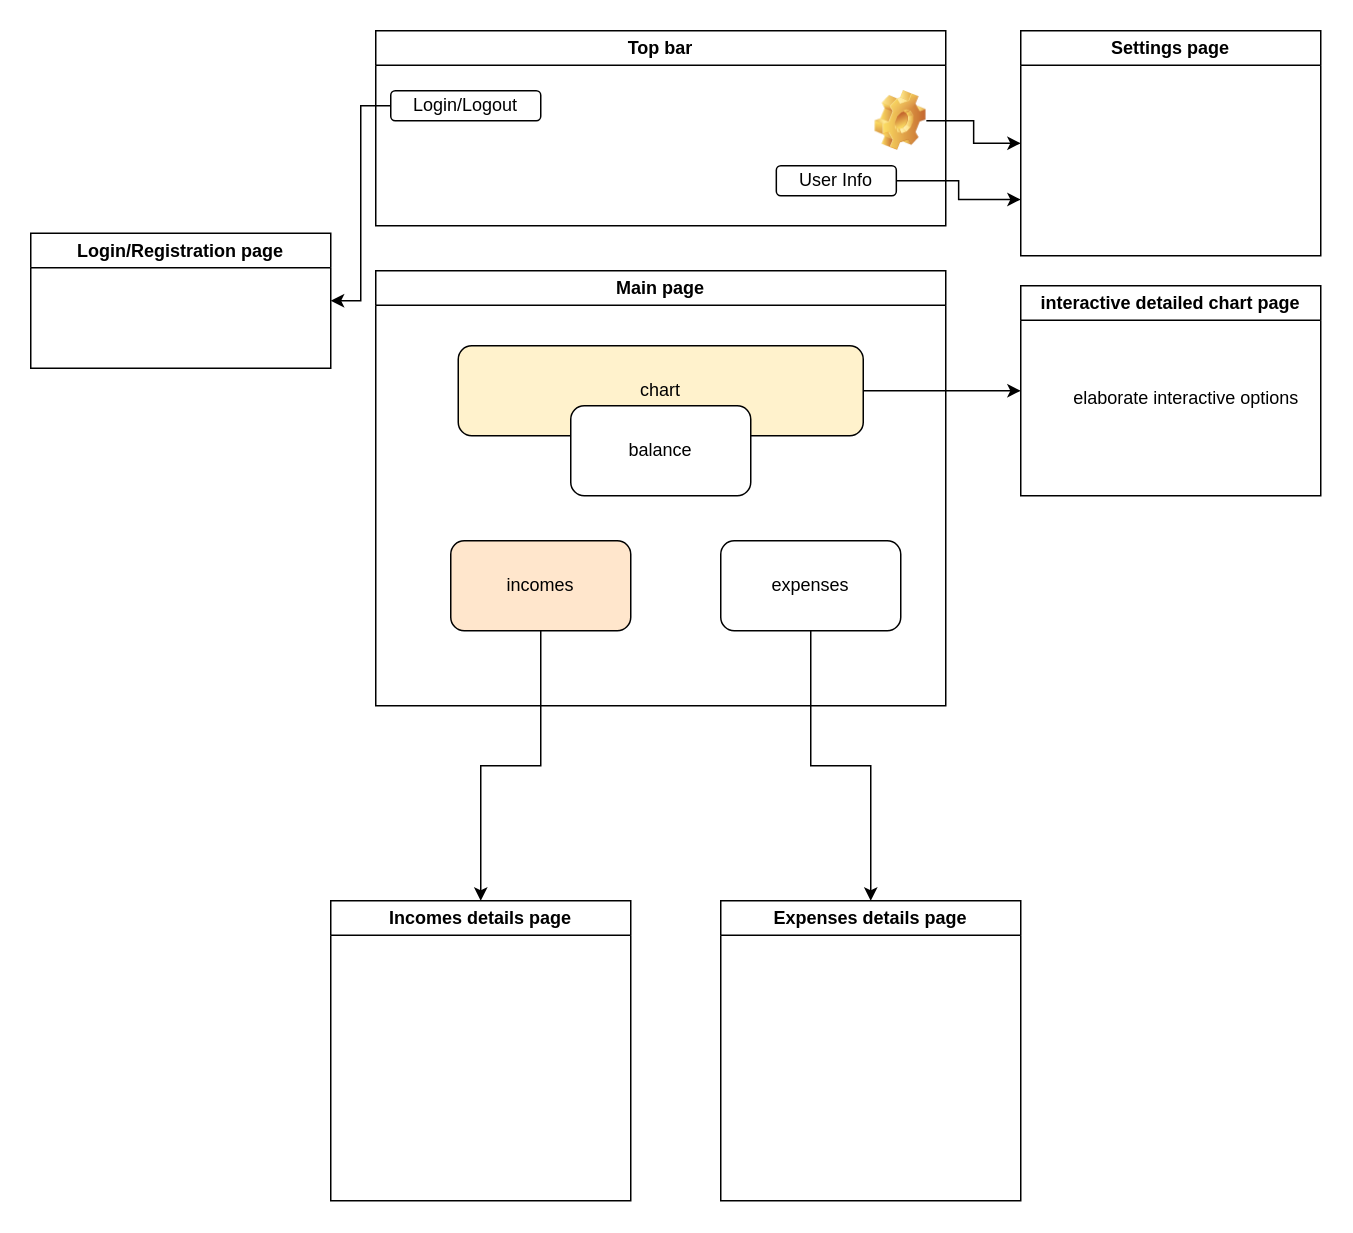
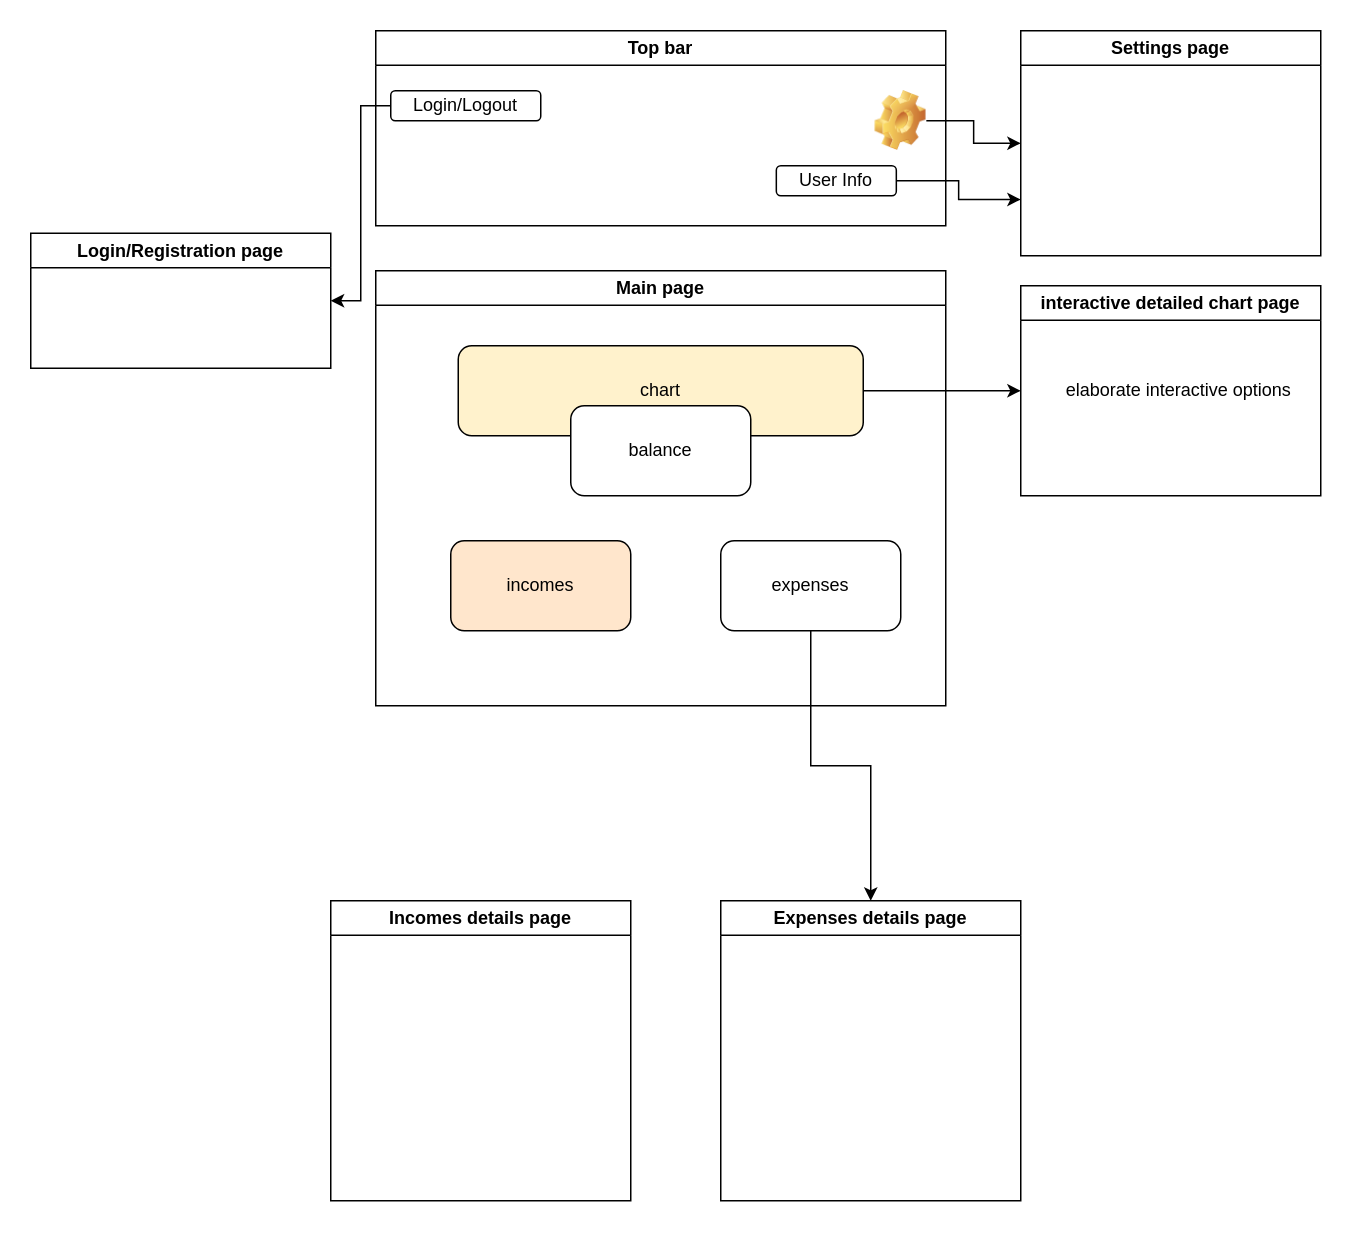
(1186, 398) -> (1178, 391)
(516, 766) -> none
